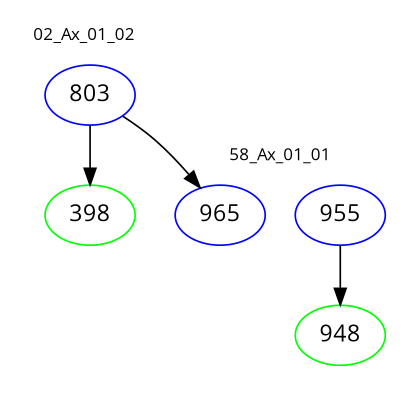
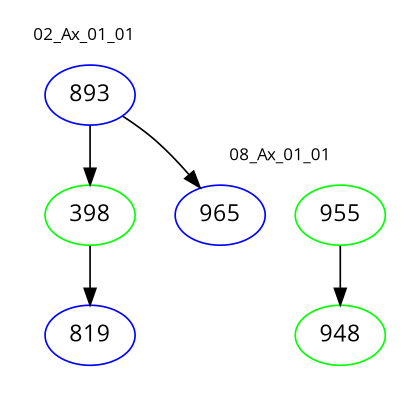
(84, 36) -> (84, 36)
(90, 95) -> (90, 95)
(280, 156) -> (280, 156)
(340, 215) -> (340, 215)
none -> (90, 335)
